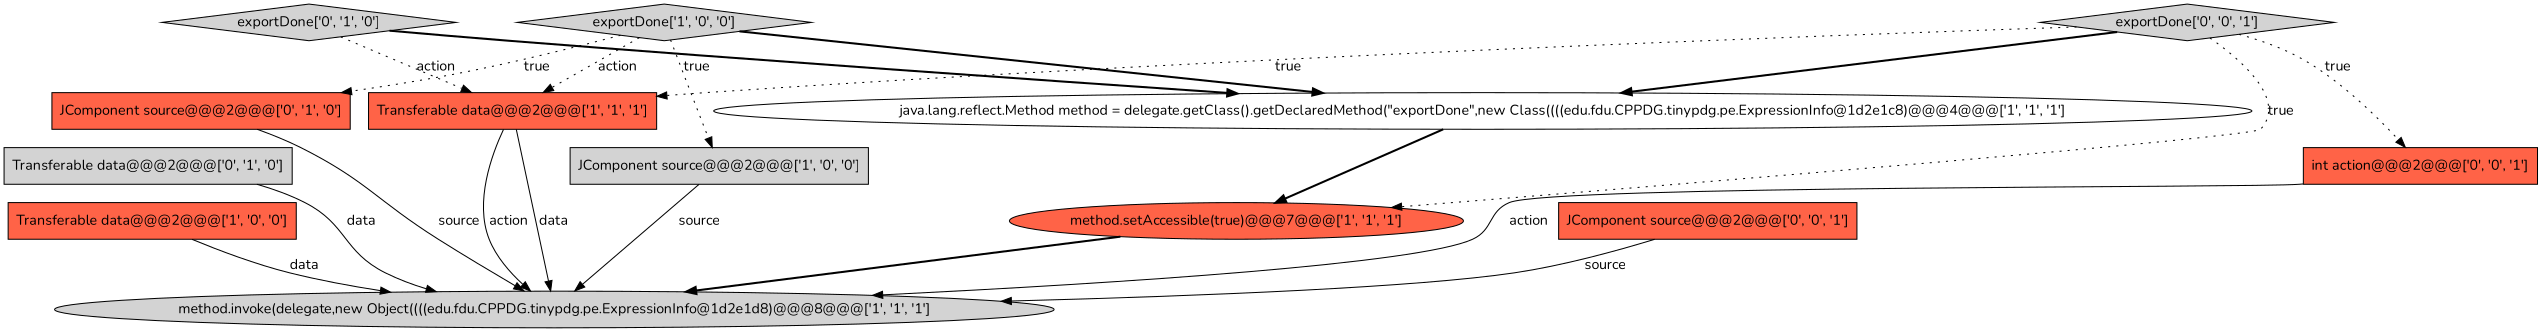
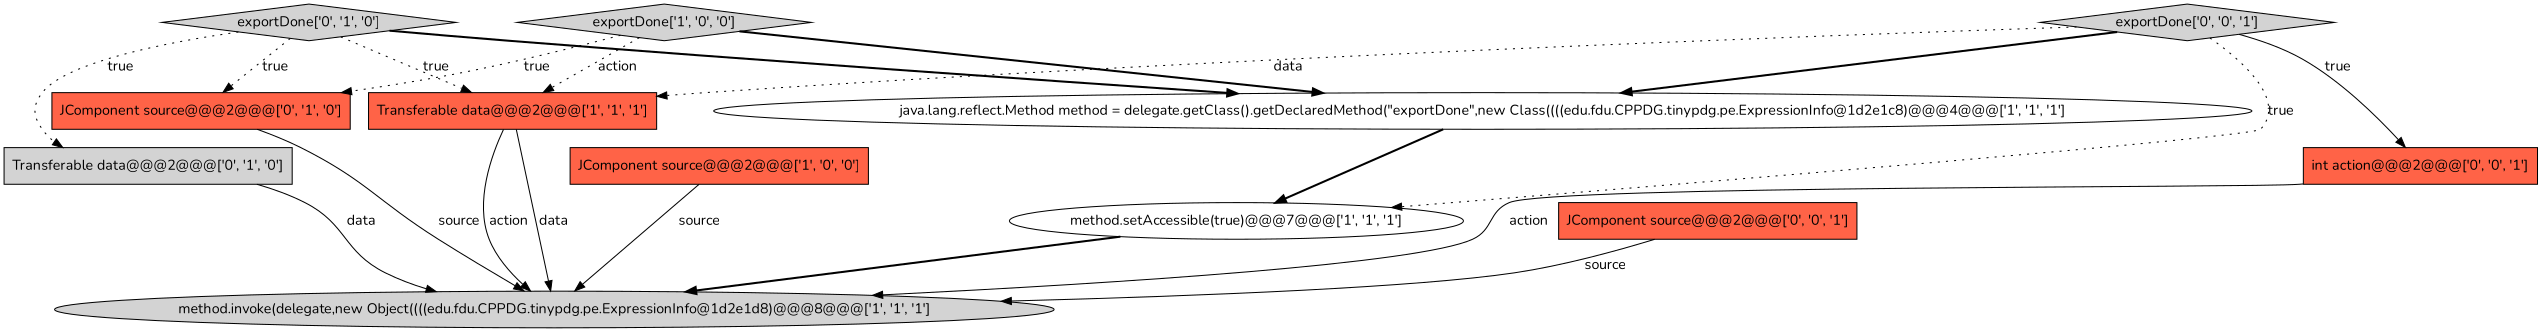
none -> (109, 59)
none -> (261, 62)
(436, 67) -> (436, 67)
(1288, 67) -> (1288, 67)
(2327, 75) -> (2327, 75)
(688, 87) -> none
(719, 166) -> (719, 166)
(152, 221) -> none
(1236, 221) -> (1236, 221)
